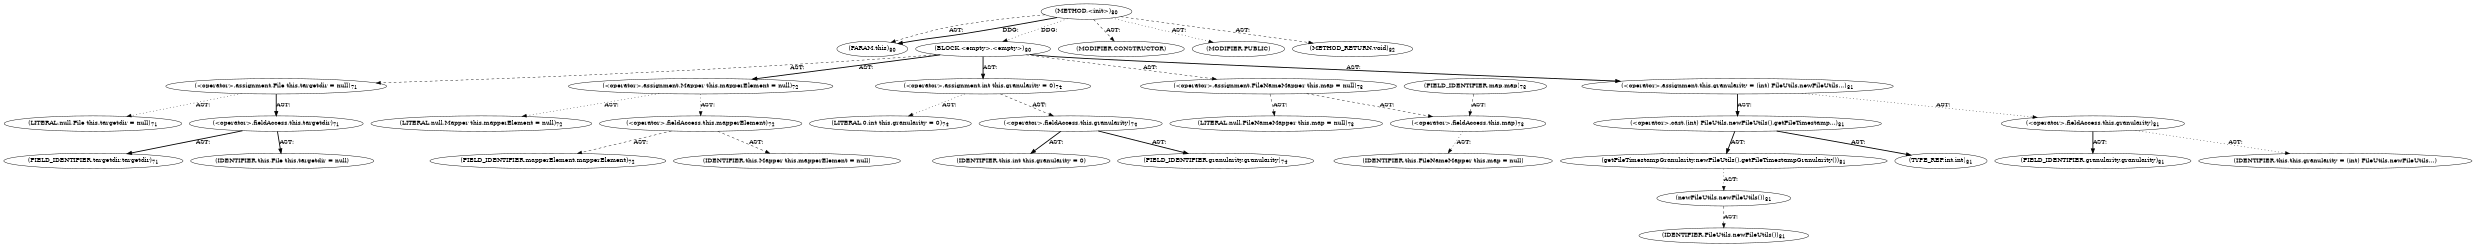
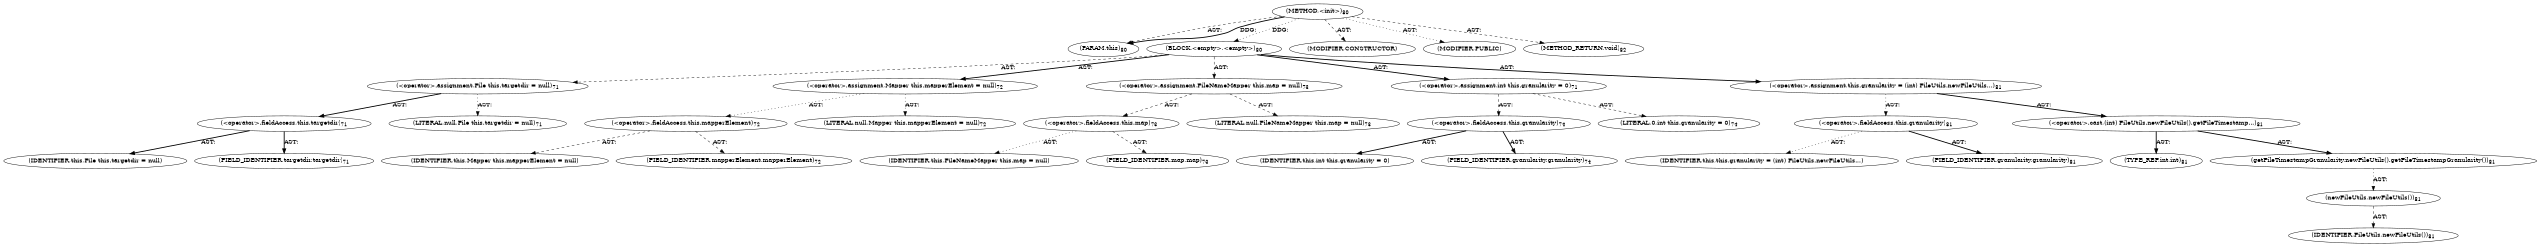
(1059, 86) -> (1575, 86)
(1472, 103) -> (1128, 141)
(939, 104) -> (1587, 105)
